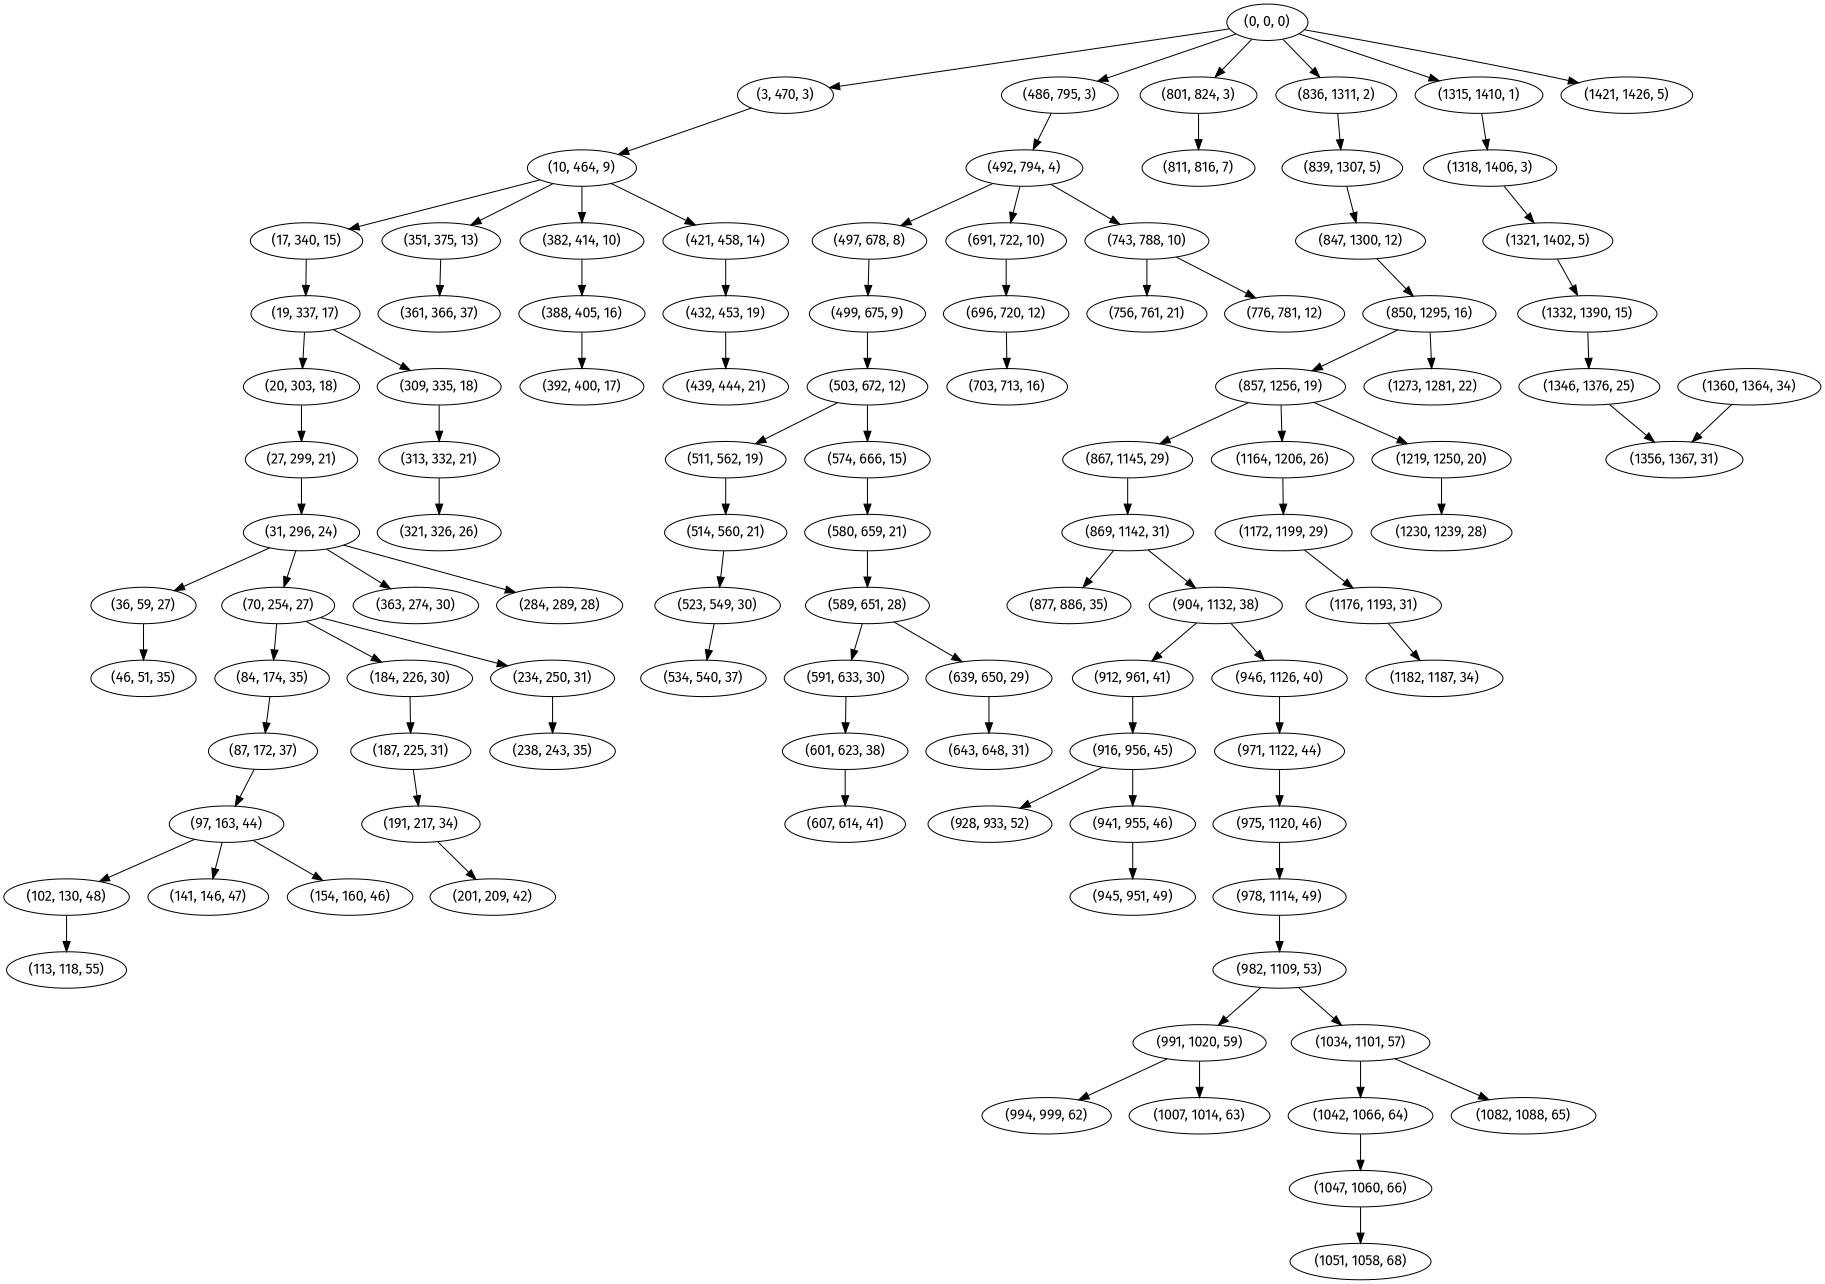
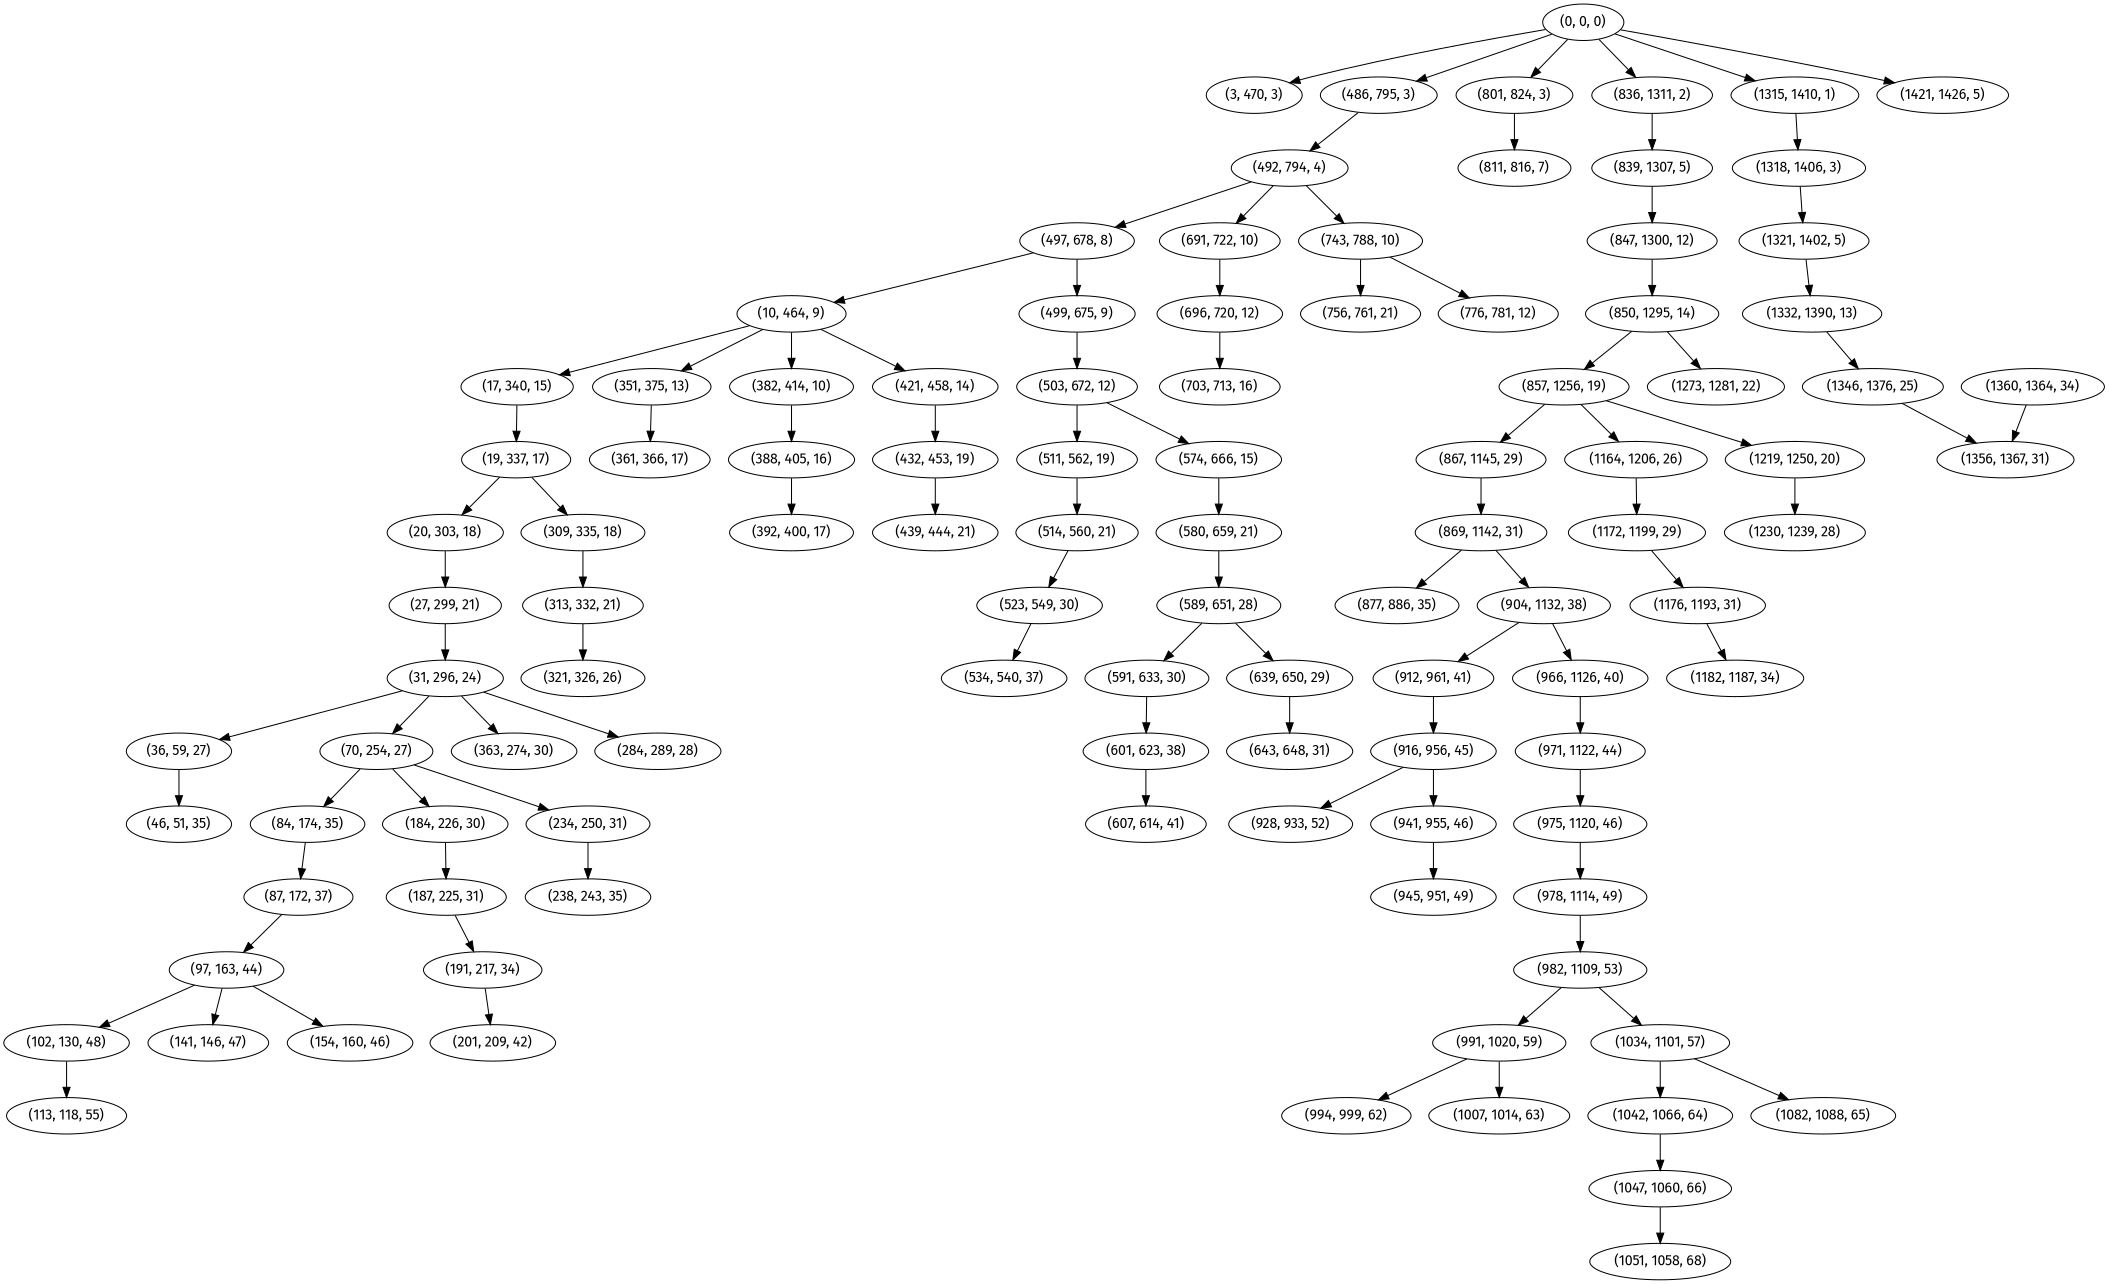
(690, 129) -> (939, 276)
(439, 314) -> (650, 460)
(1429, 314) -> (1652, 314)
(1587, 314) -> (1812, 314)
(1279, 678) -> (1580, 678)
